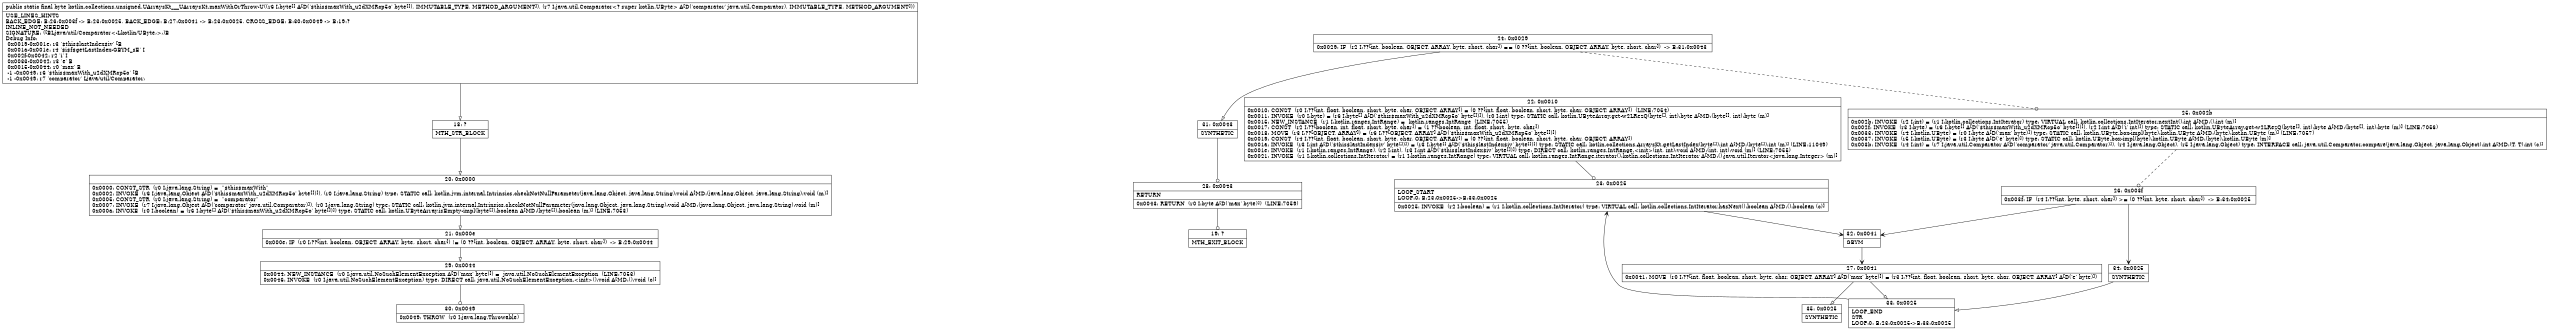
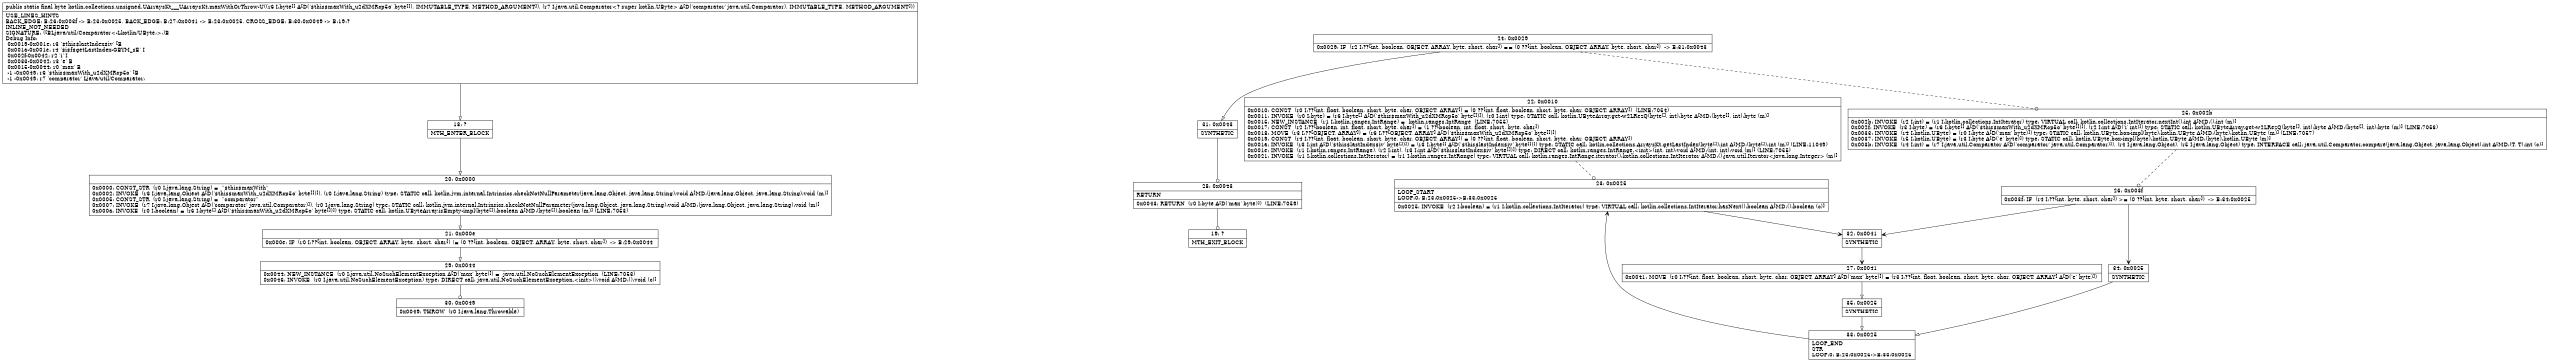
(460, 133) -> (460, 133)
(1584, 169) -> (1584, 169)
(1855, 243) -> (1862, 243)
(1878, 289) -> (1862, 322)
